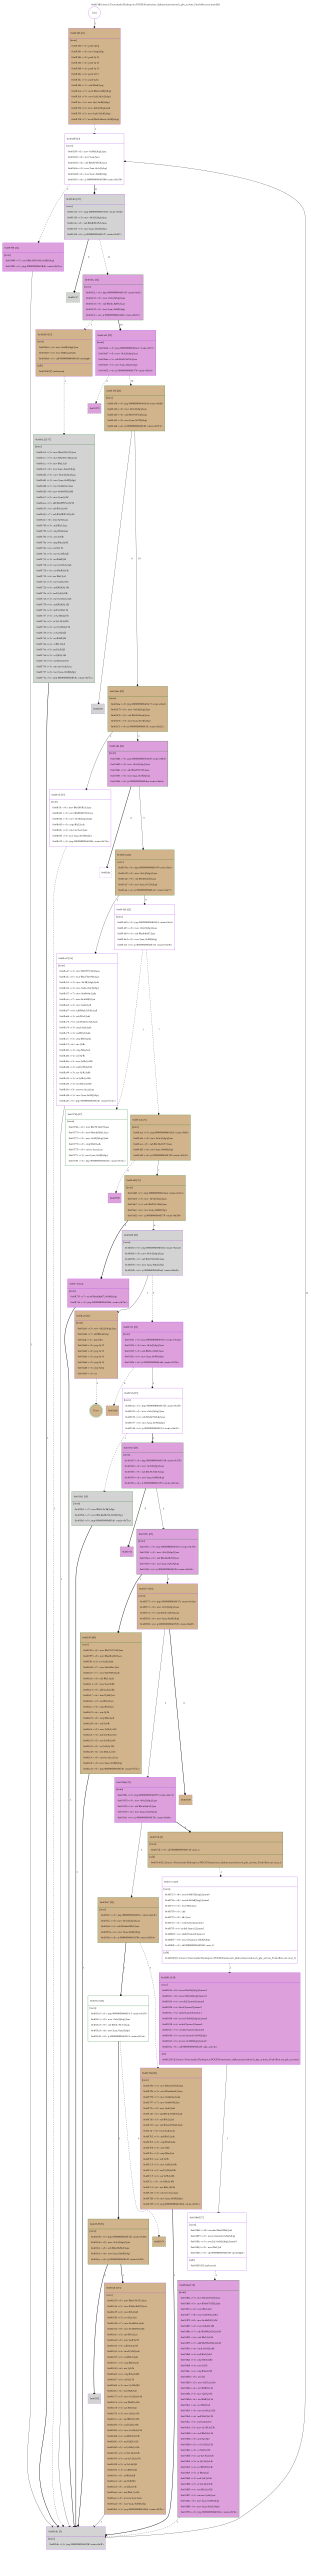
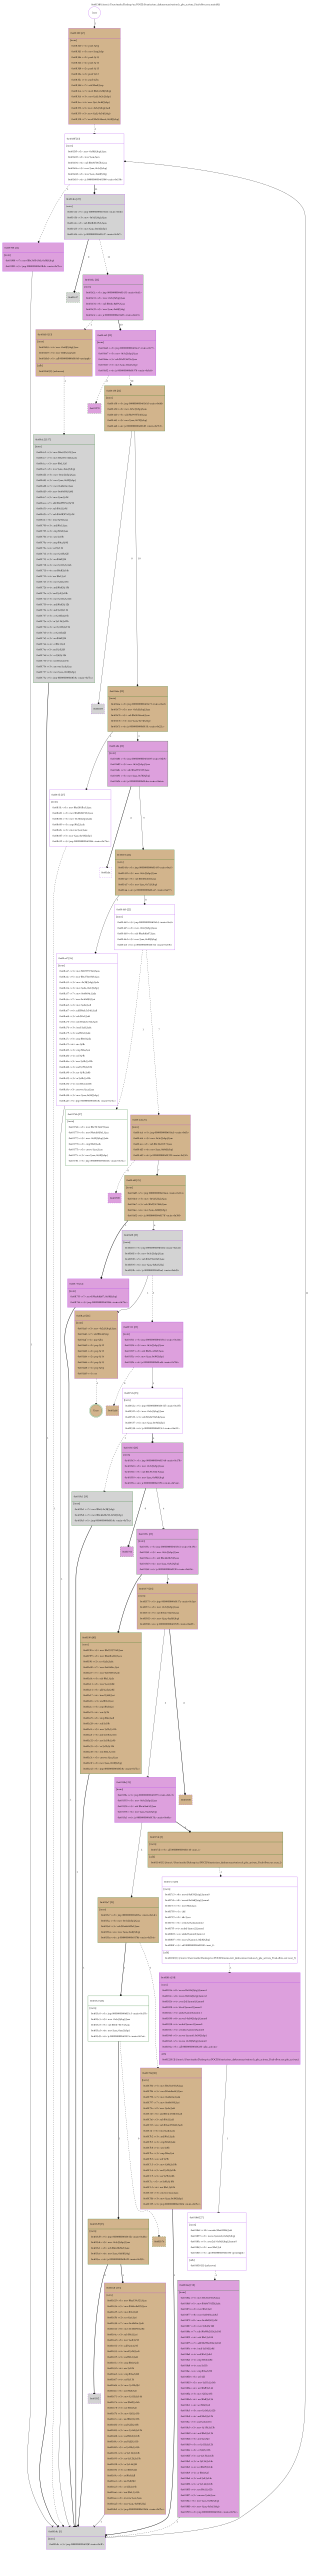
(160, 1138) -> (160, 1138)
